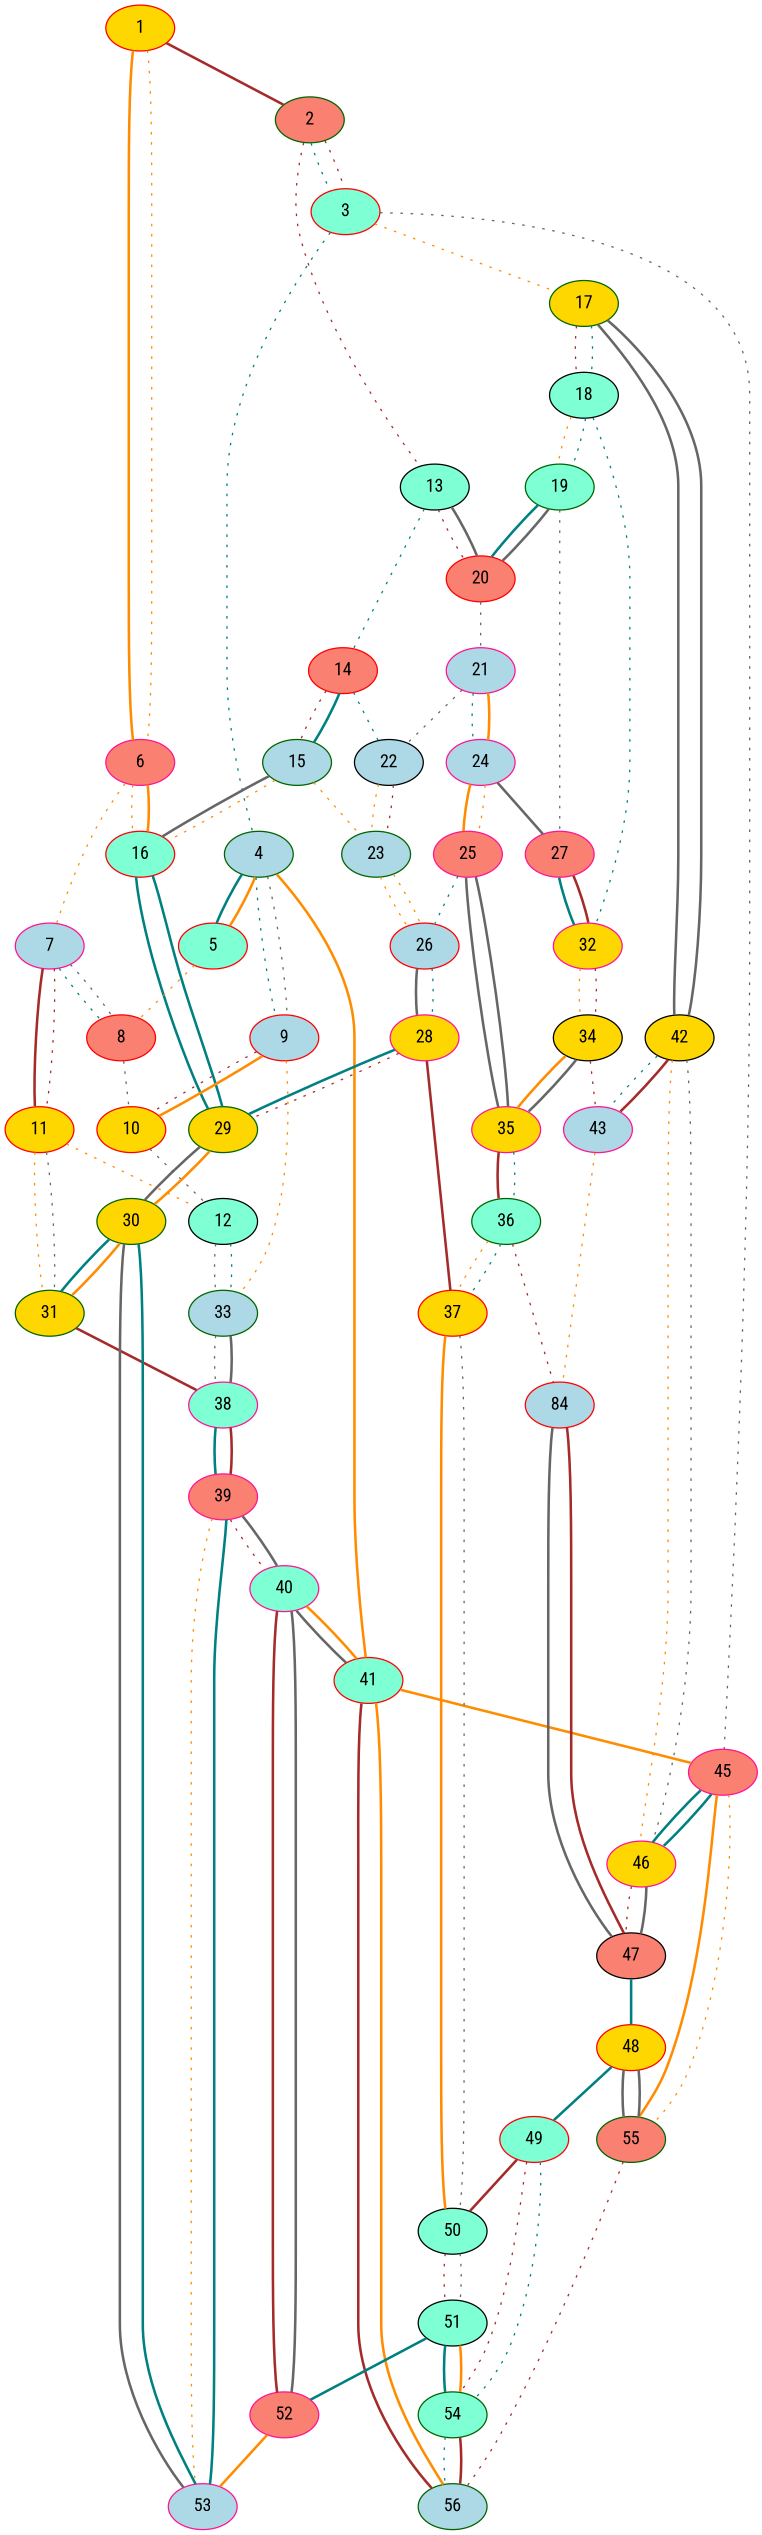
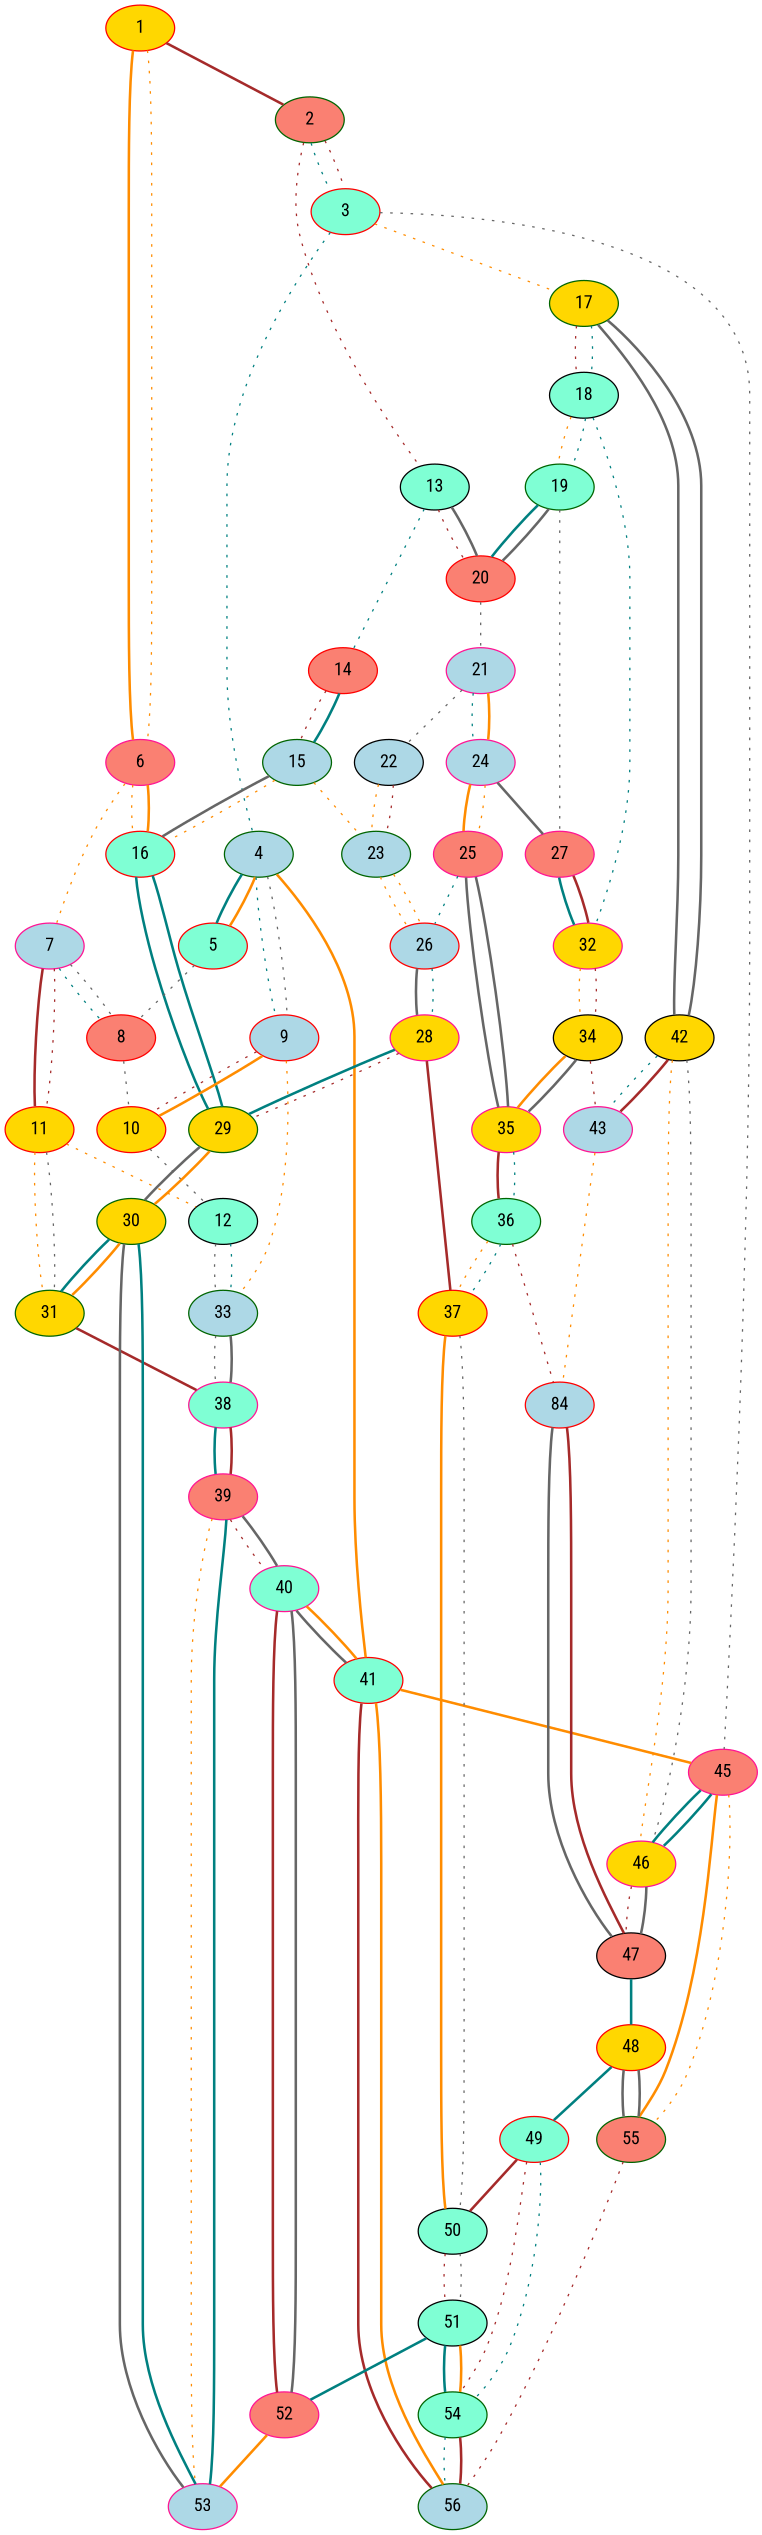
(366, 717) -> none
(170, 989) -> (170, 989)
